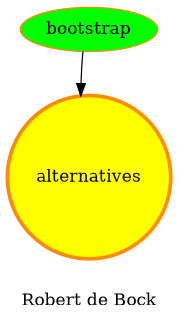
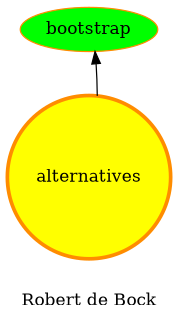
(82, 67) -> (97, 80)
